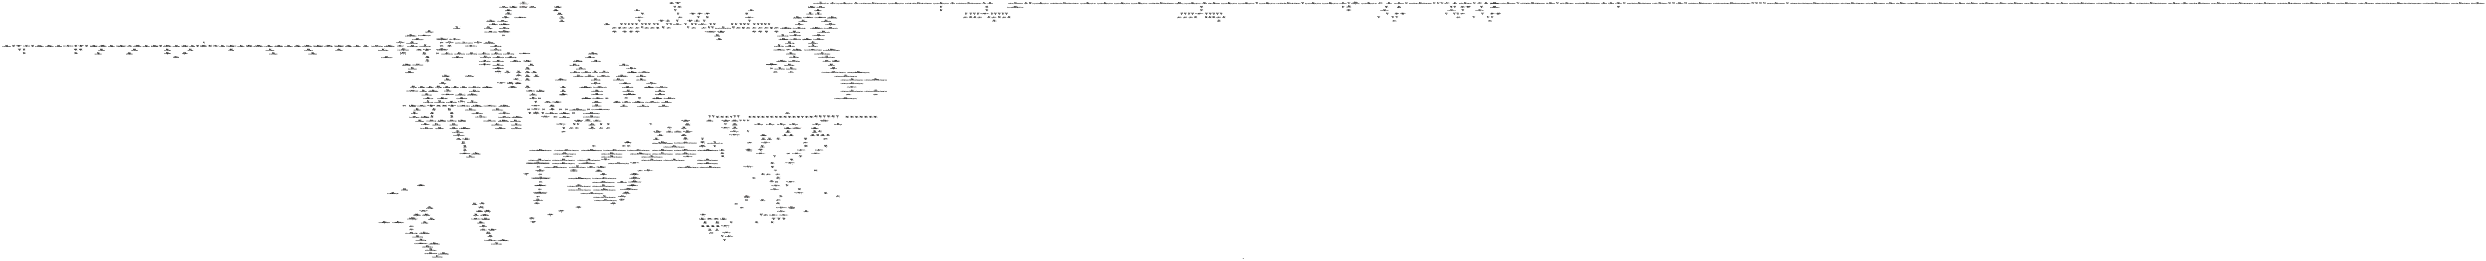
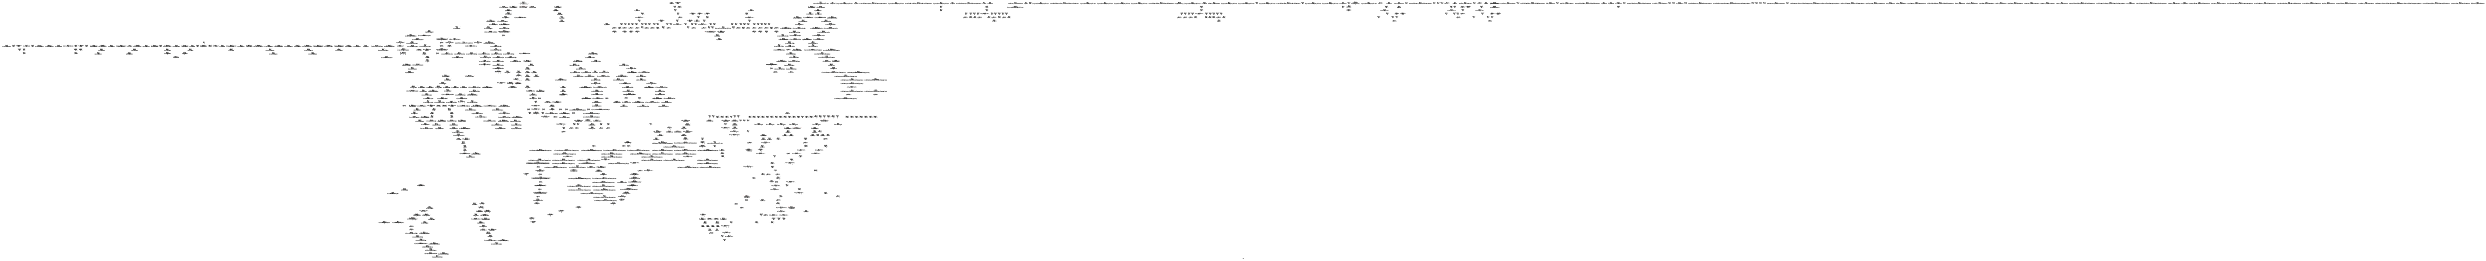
(668, 21) -> none
